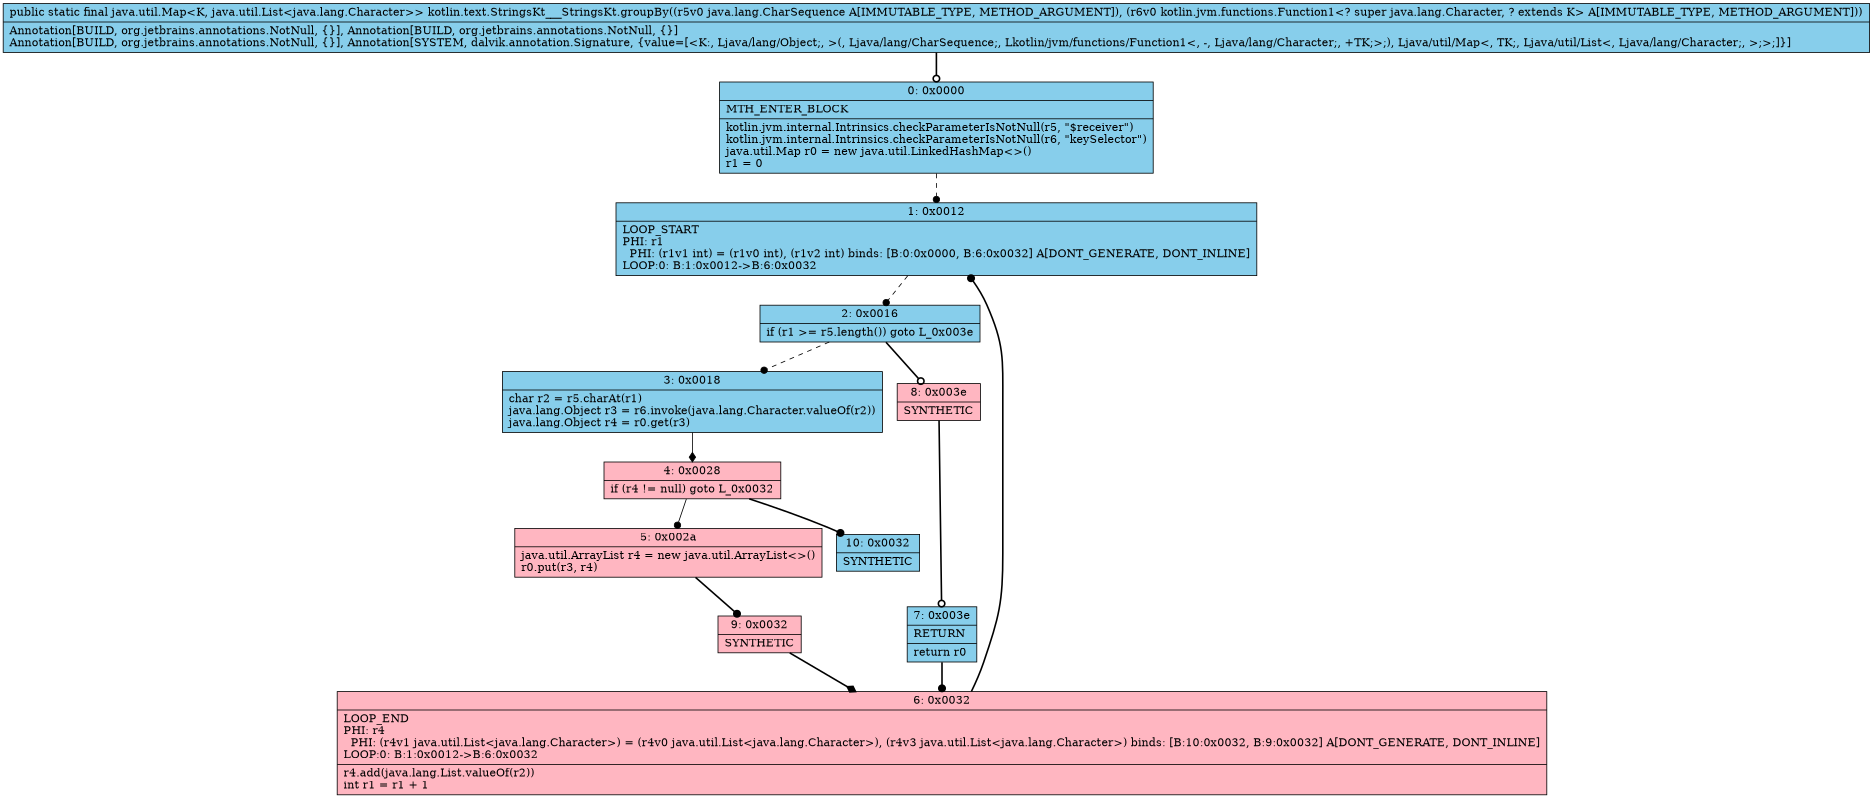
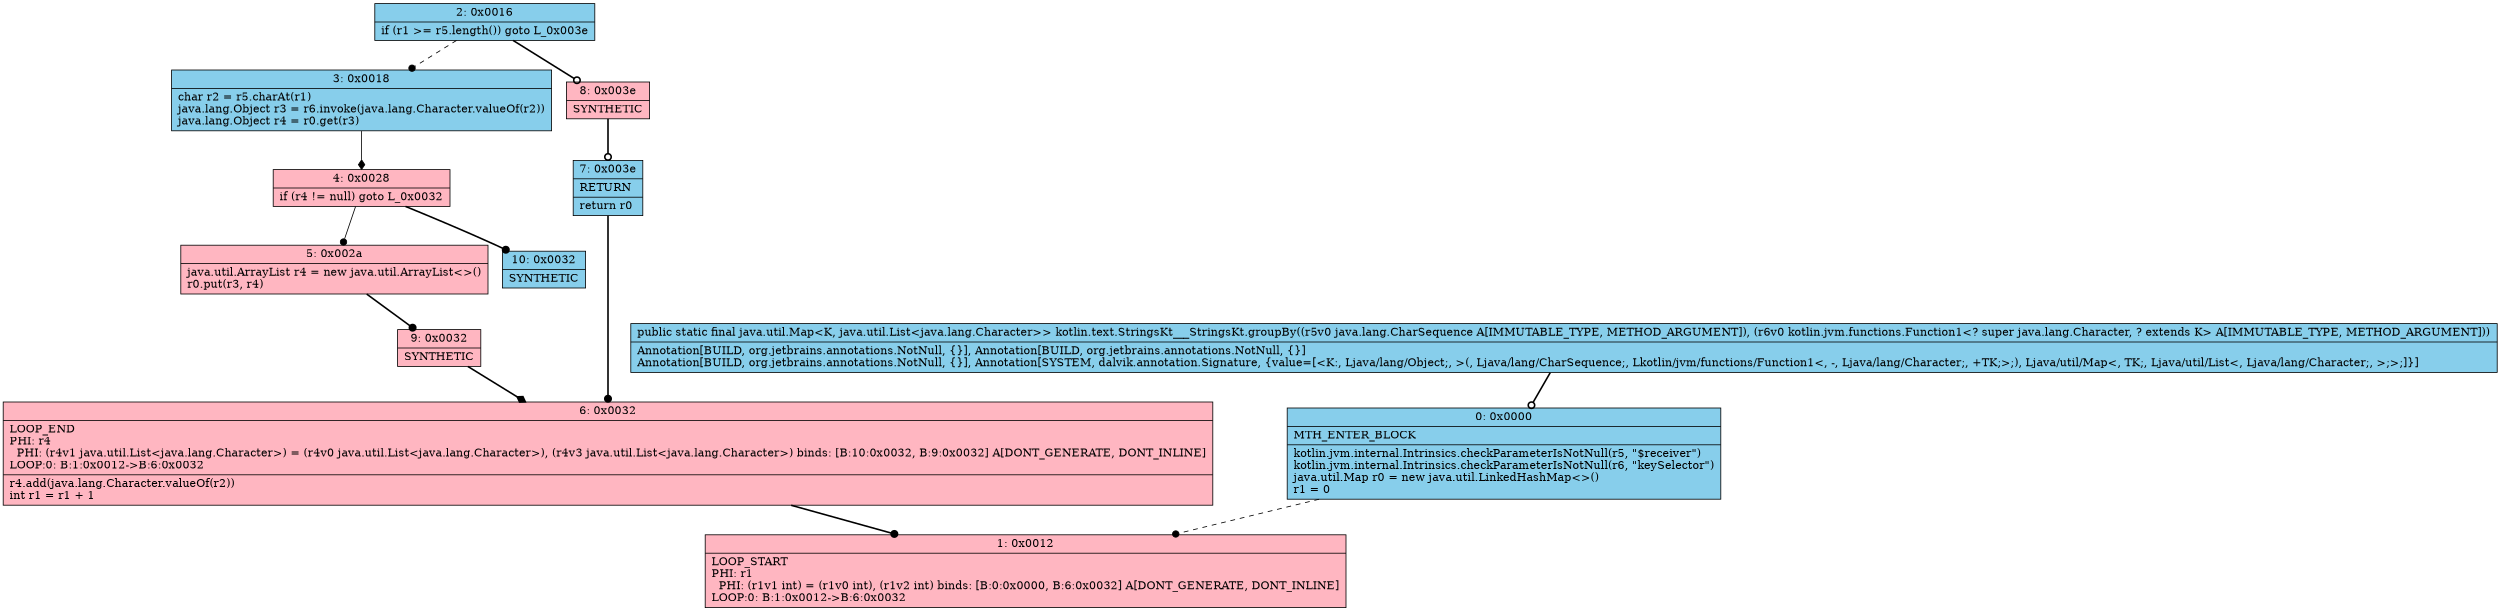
(936, 239) -> (1026, 571)
(898, 288) -> none
(439, 773) -> (122, 484)
